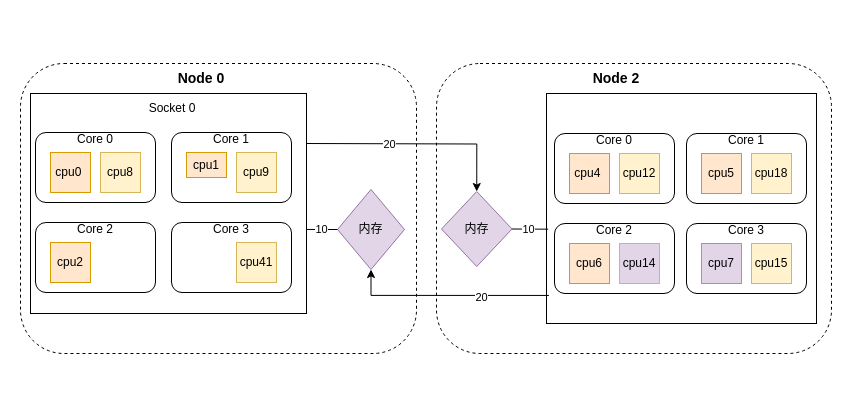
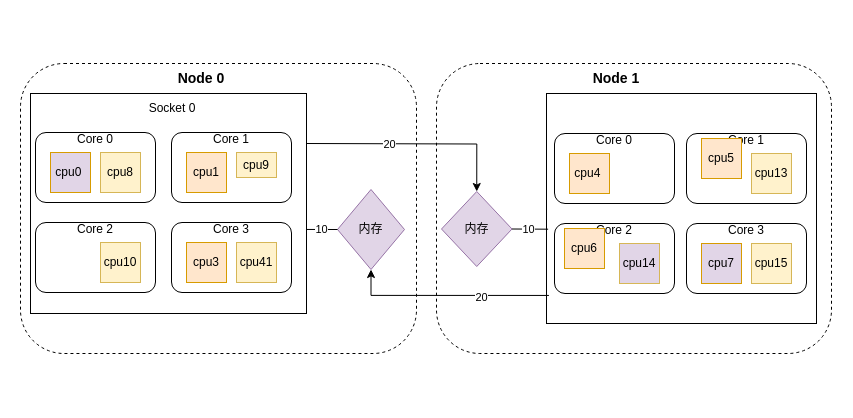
(617, 79) -> (617, 79)
(207, 165) -> (207, 173)
(71, 173) -> (71, 173)
(257, 173) -> (257, 165)
(640, 174) -> none
(722, 174) -> (722, 159)
(772, 174) -> (772, 174)
(71, 263) -> none
none -> (121, 263)
none -> (207, 263)
(590, 264) -> (585, 249)
